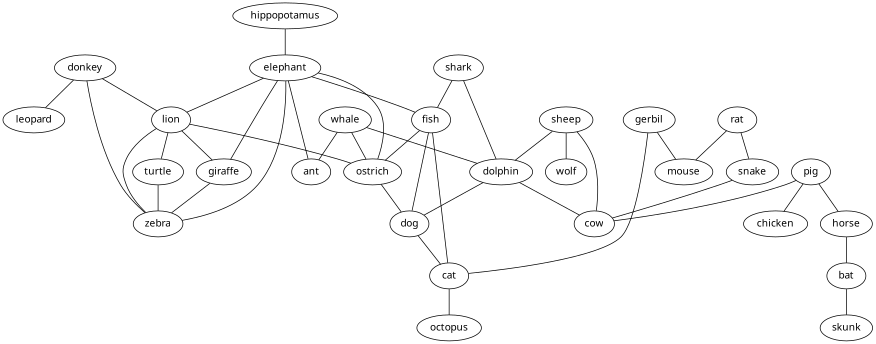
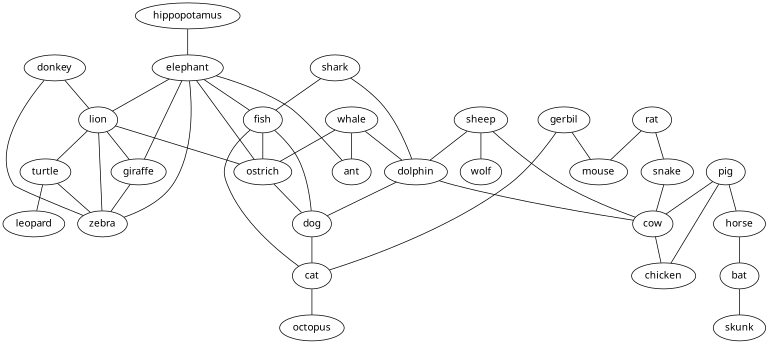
(59, 94) -> (41, 193)
none -> (658, 250)
